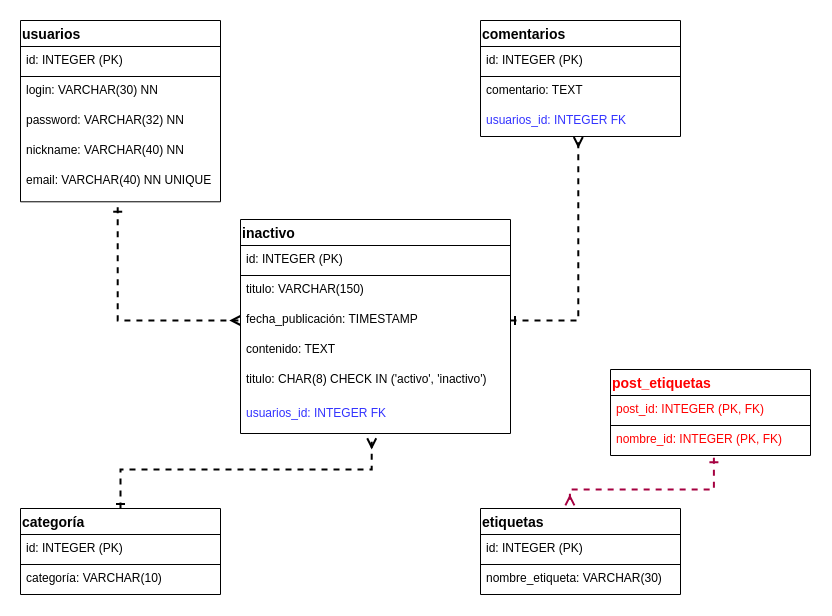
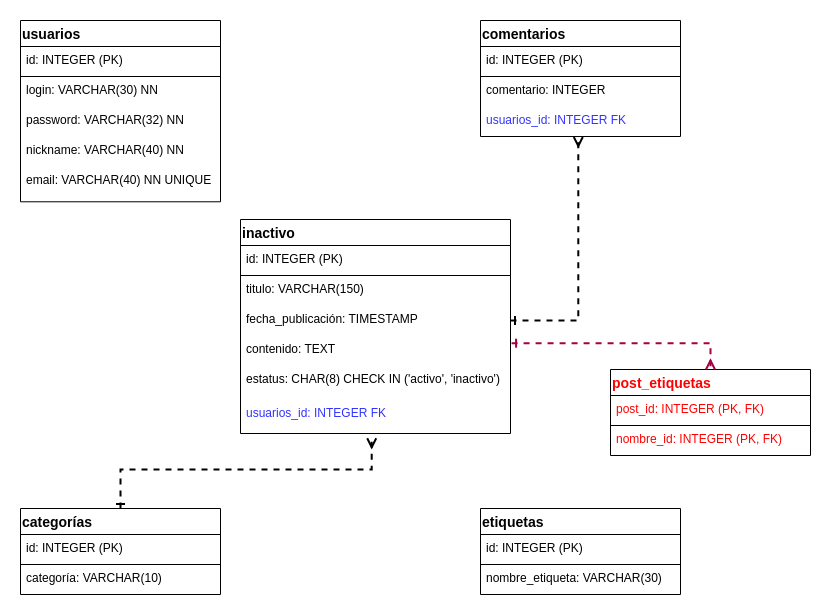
(535, 90) -> (545, 90)
(120, 321) -> none
none -> (623, 343)
(379, 379) -> (385, 379)
(650, 490) -> none
(57, 522) -> (61, 522)
